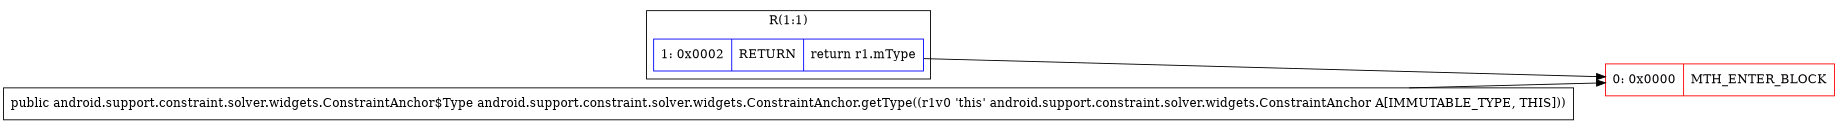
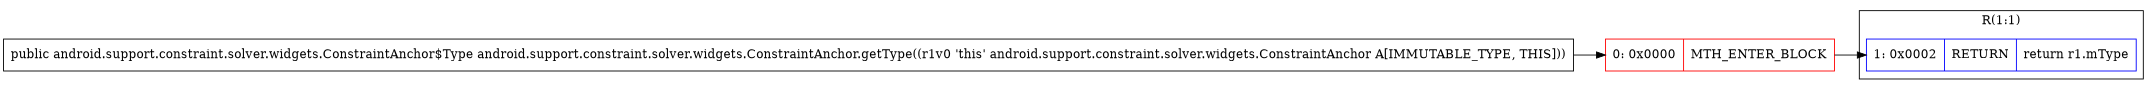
(1260, 68) -> (1846, 55)
